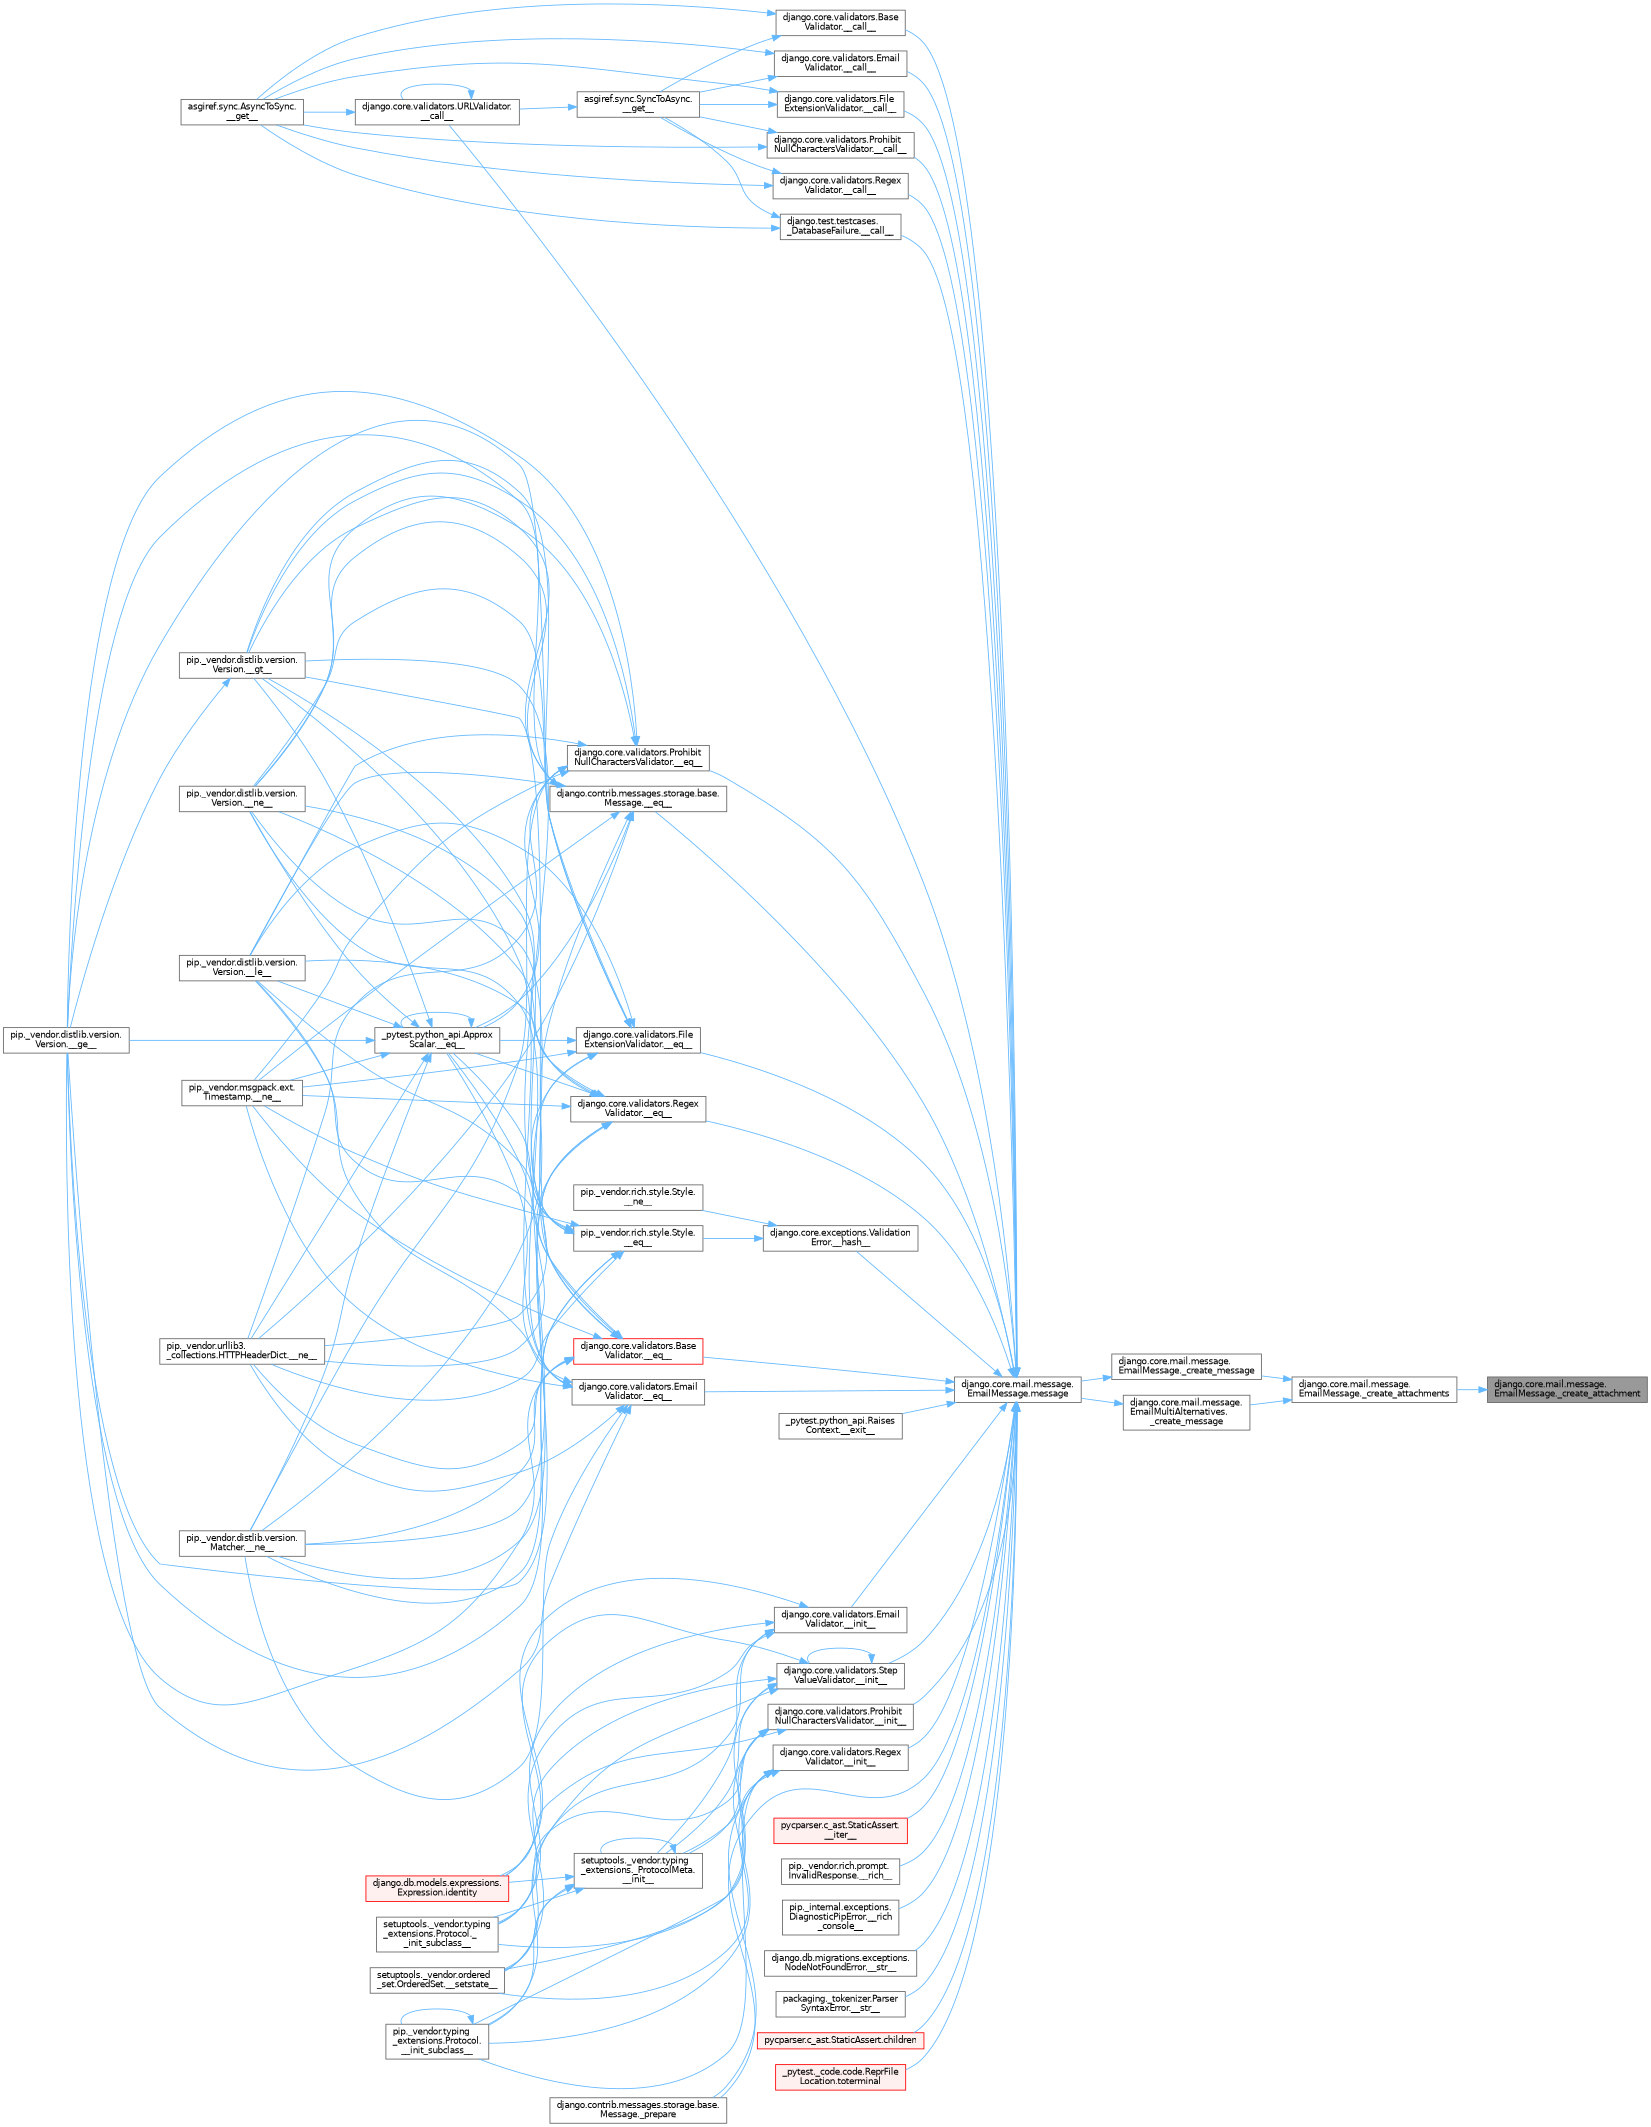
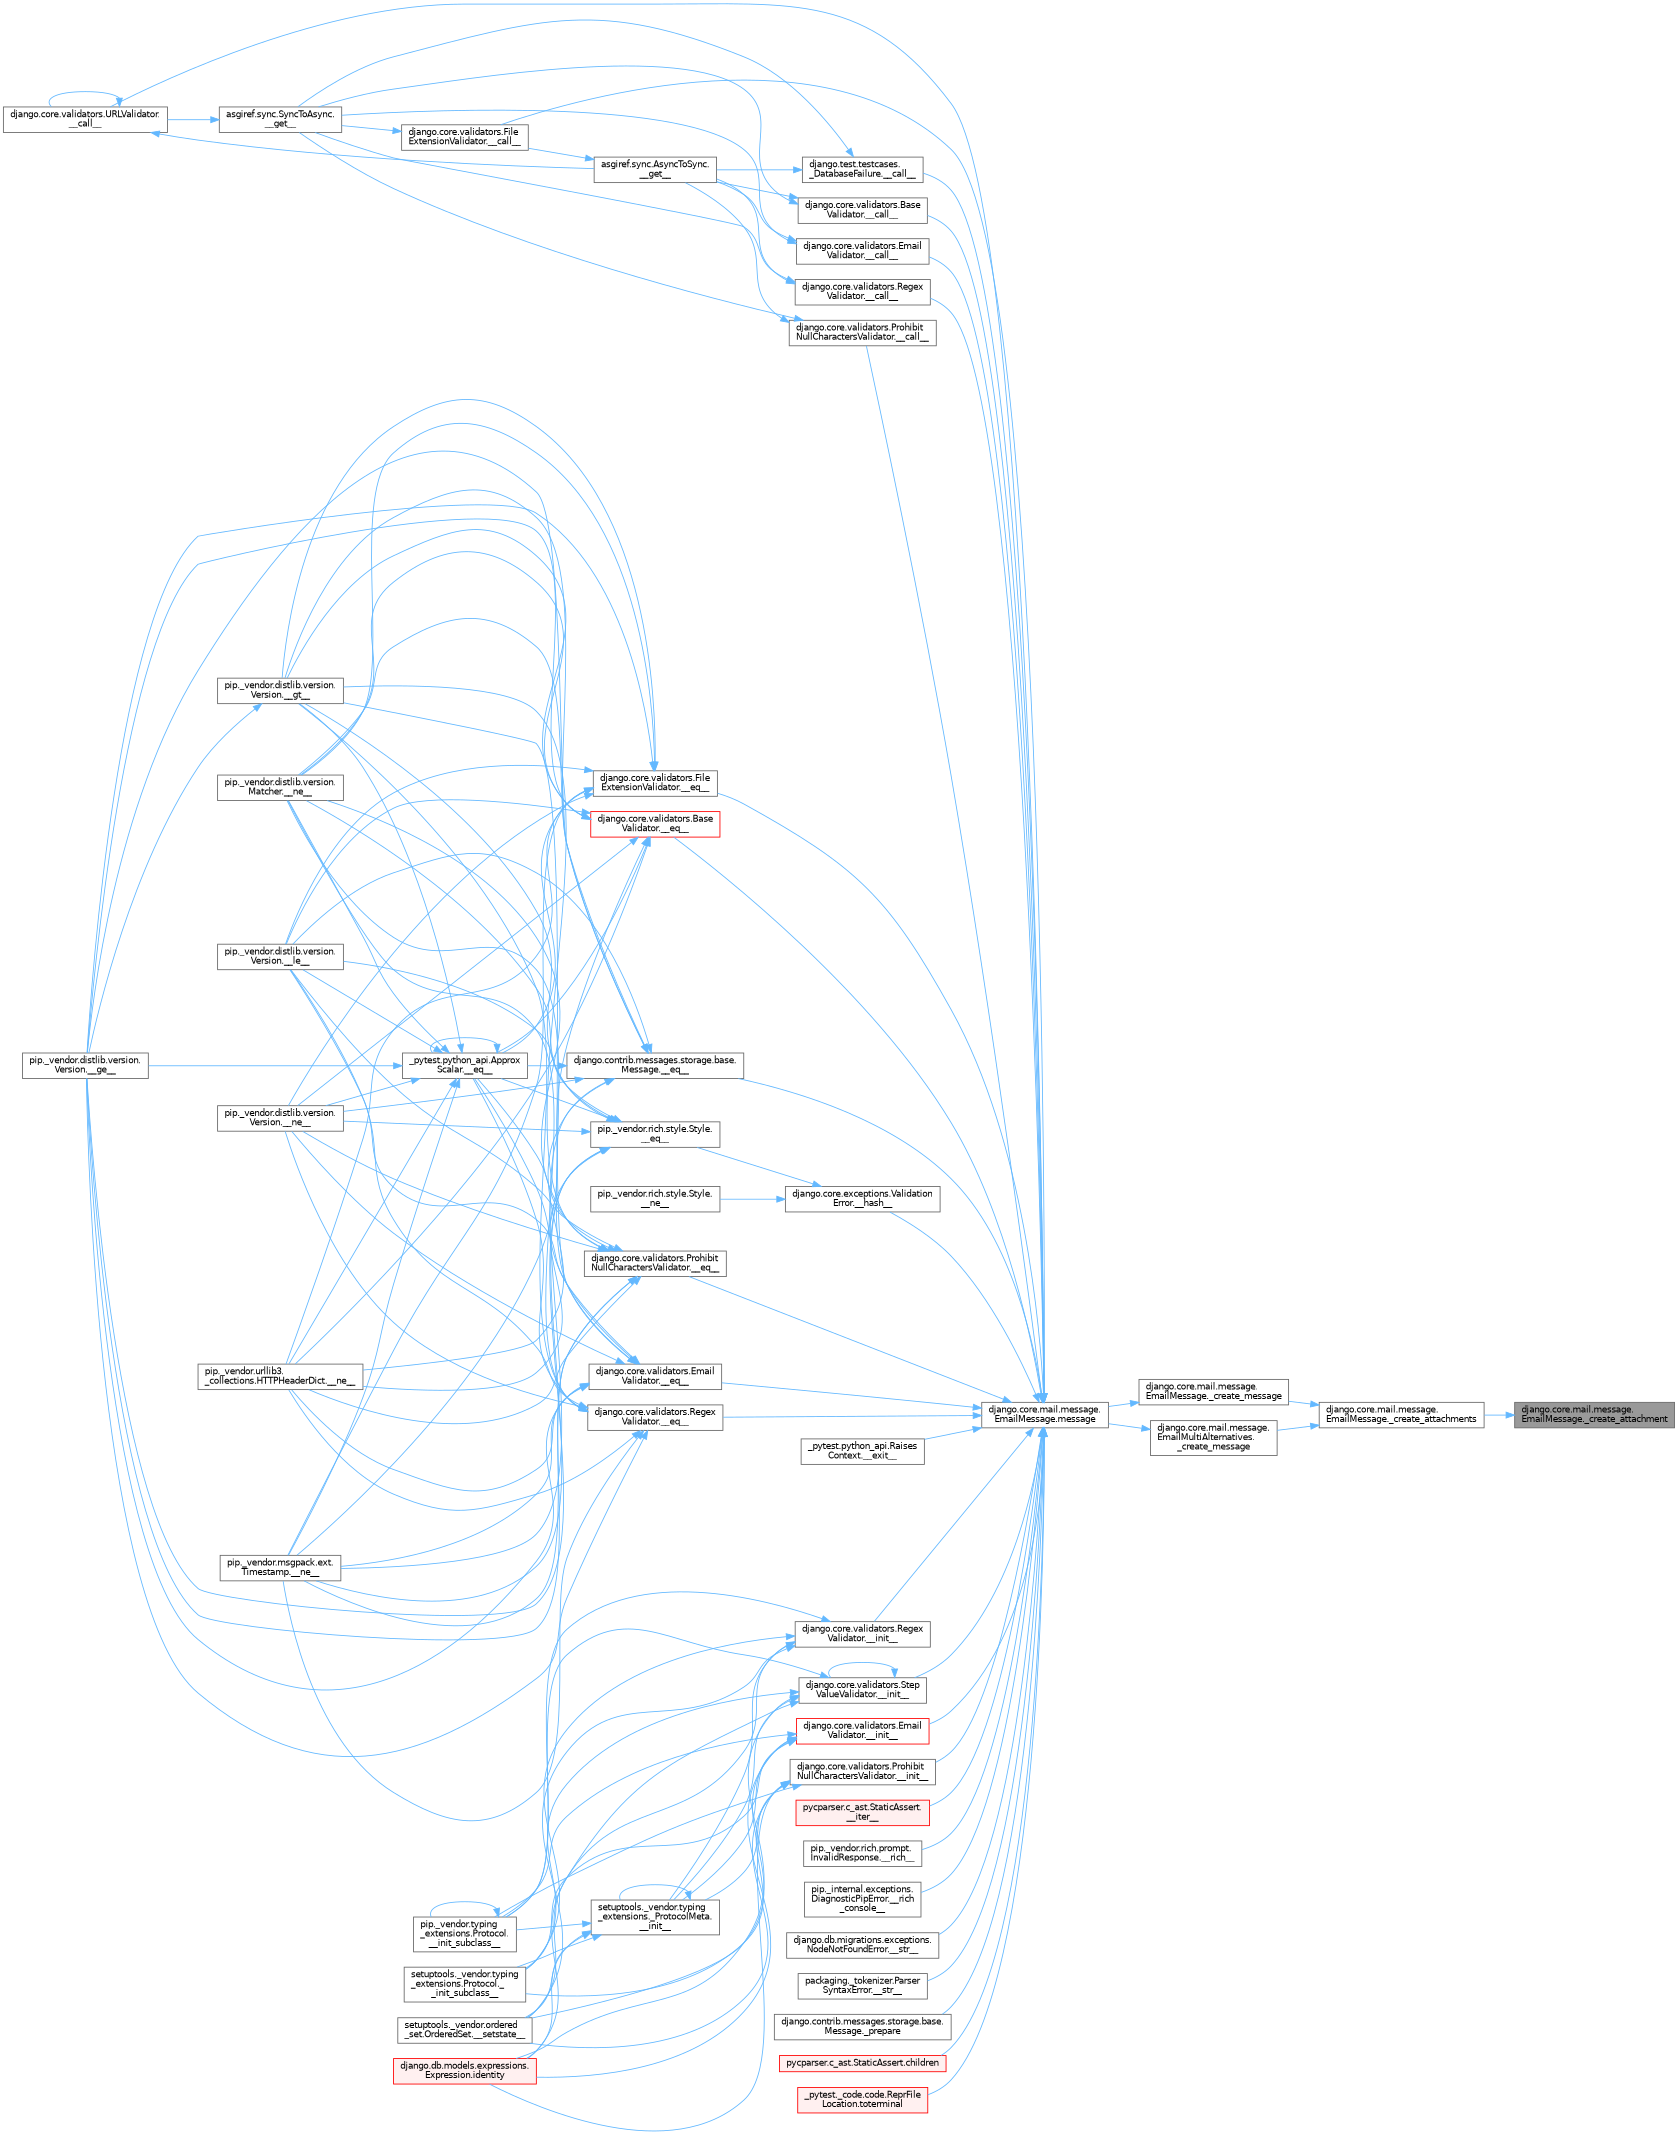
(521, 64) -> (557, 153)
(841, 1620) -> (863, 1731)
(743, 1938) -> (620, 1828)
